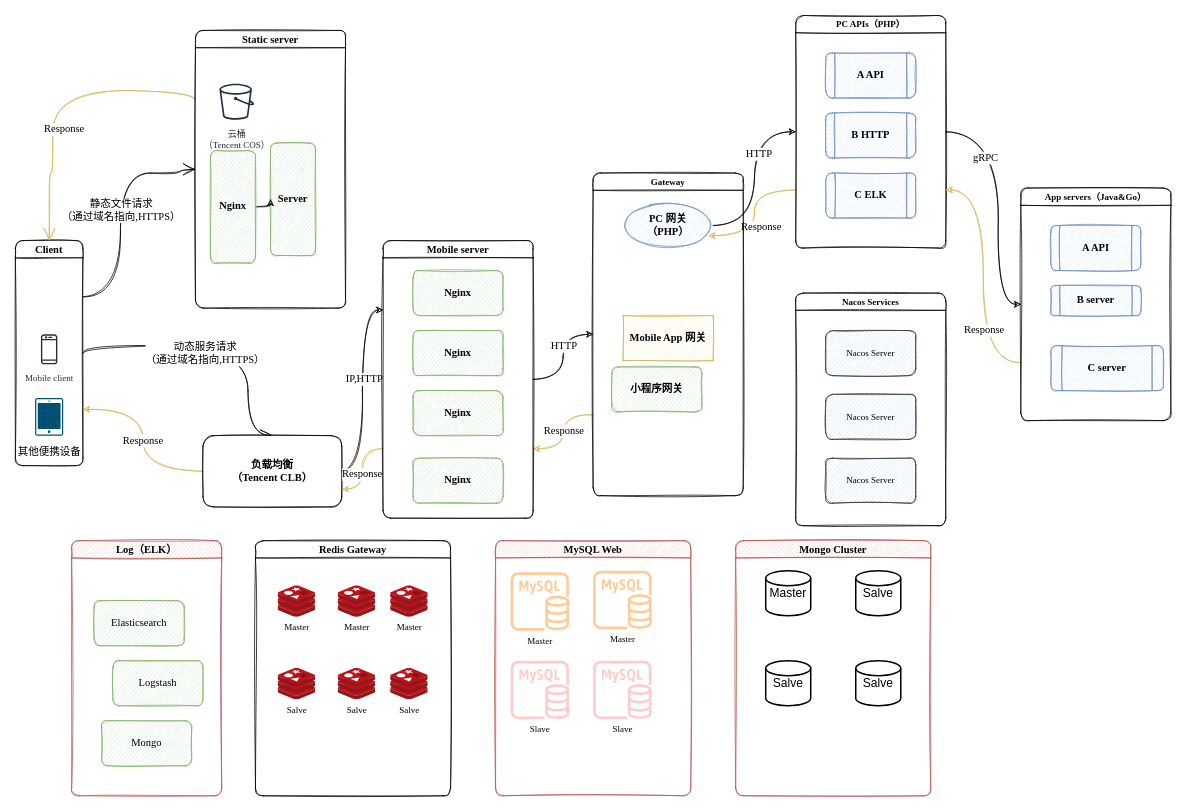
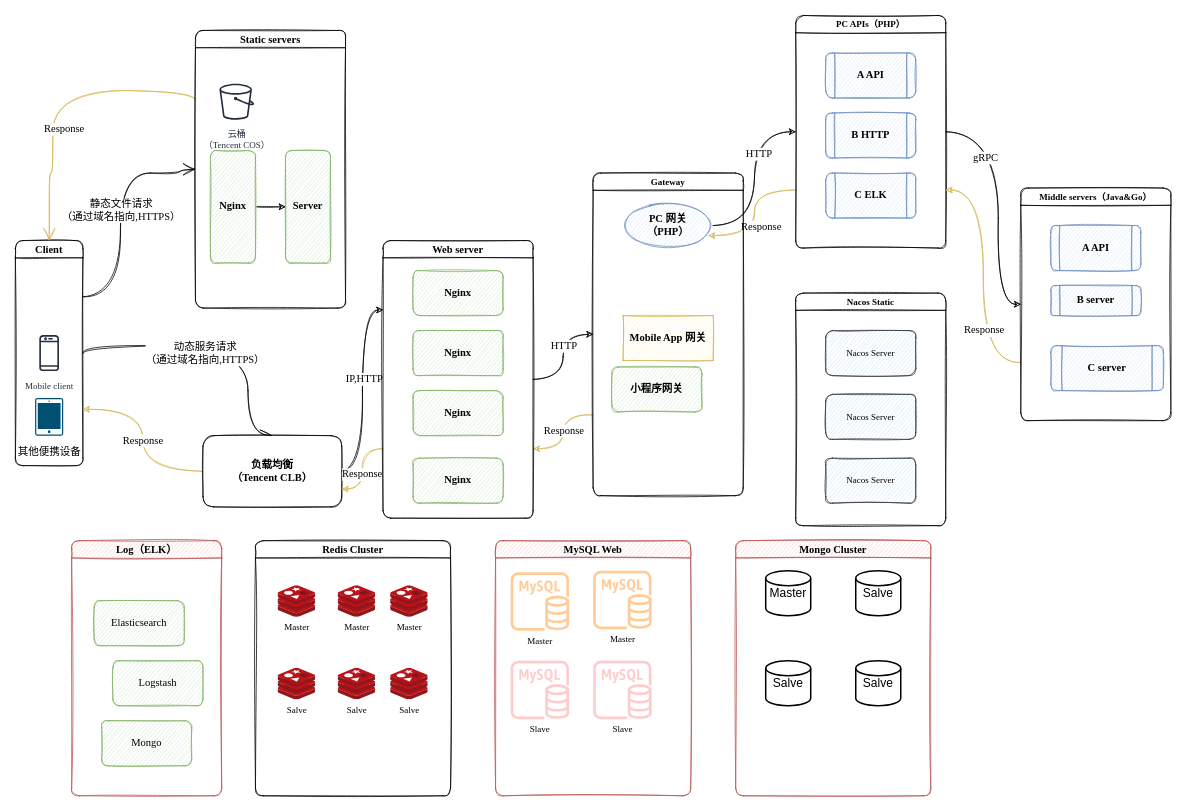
(270, 40) -> (270, 40)
(1095, 197) -> (1095, 197)
(293, 199) -> (308, 207)
(458, 250) -> (458, 250)
(870, 302) -> (870, 302)
(49, 349) -> (49, 353)
(353, 550) -> (353, 550)
